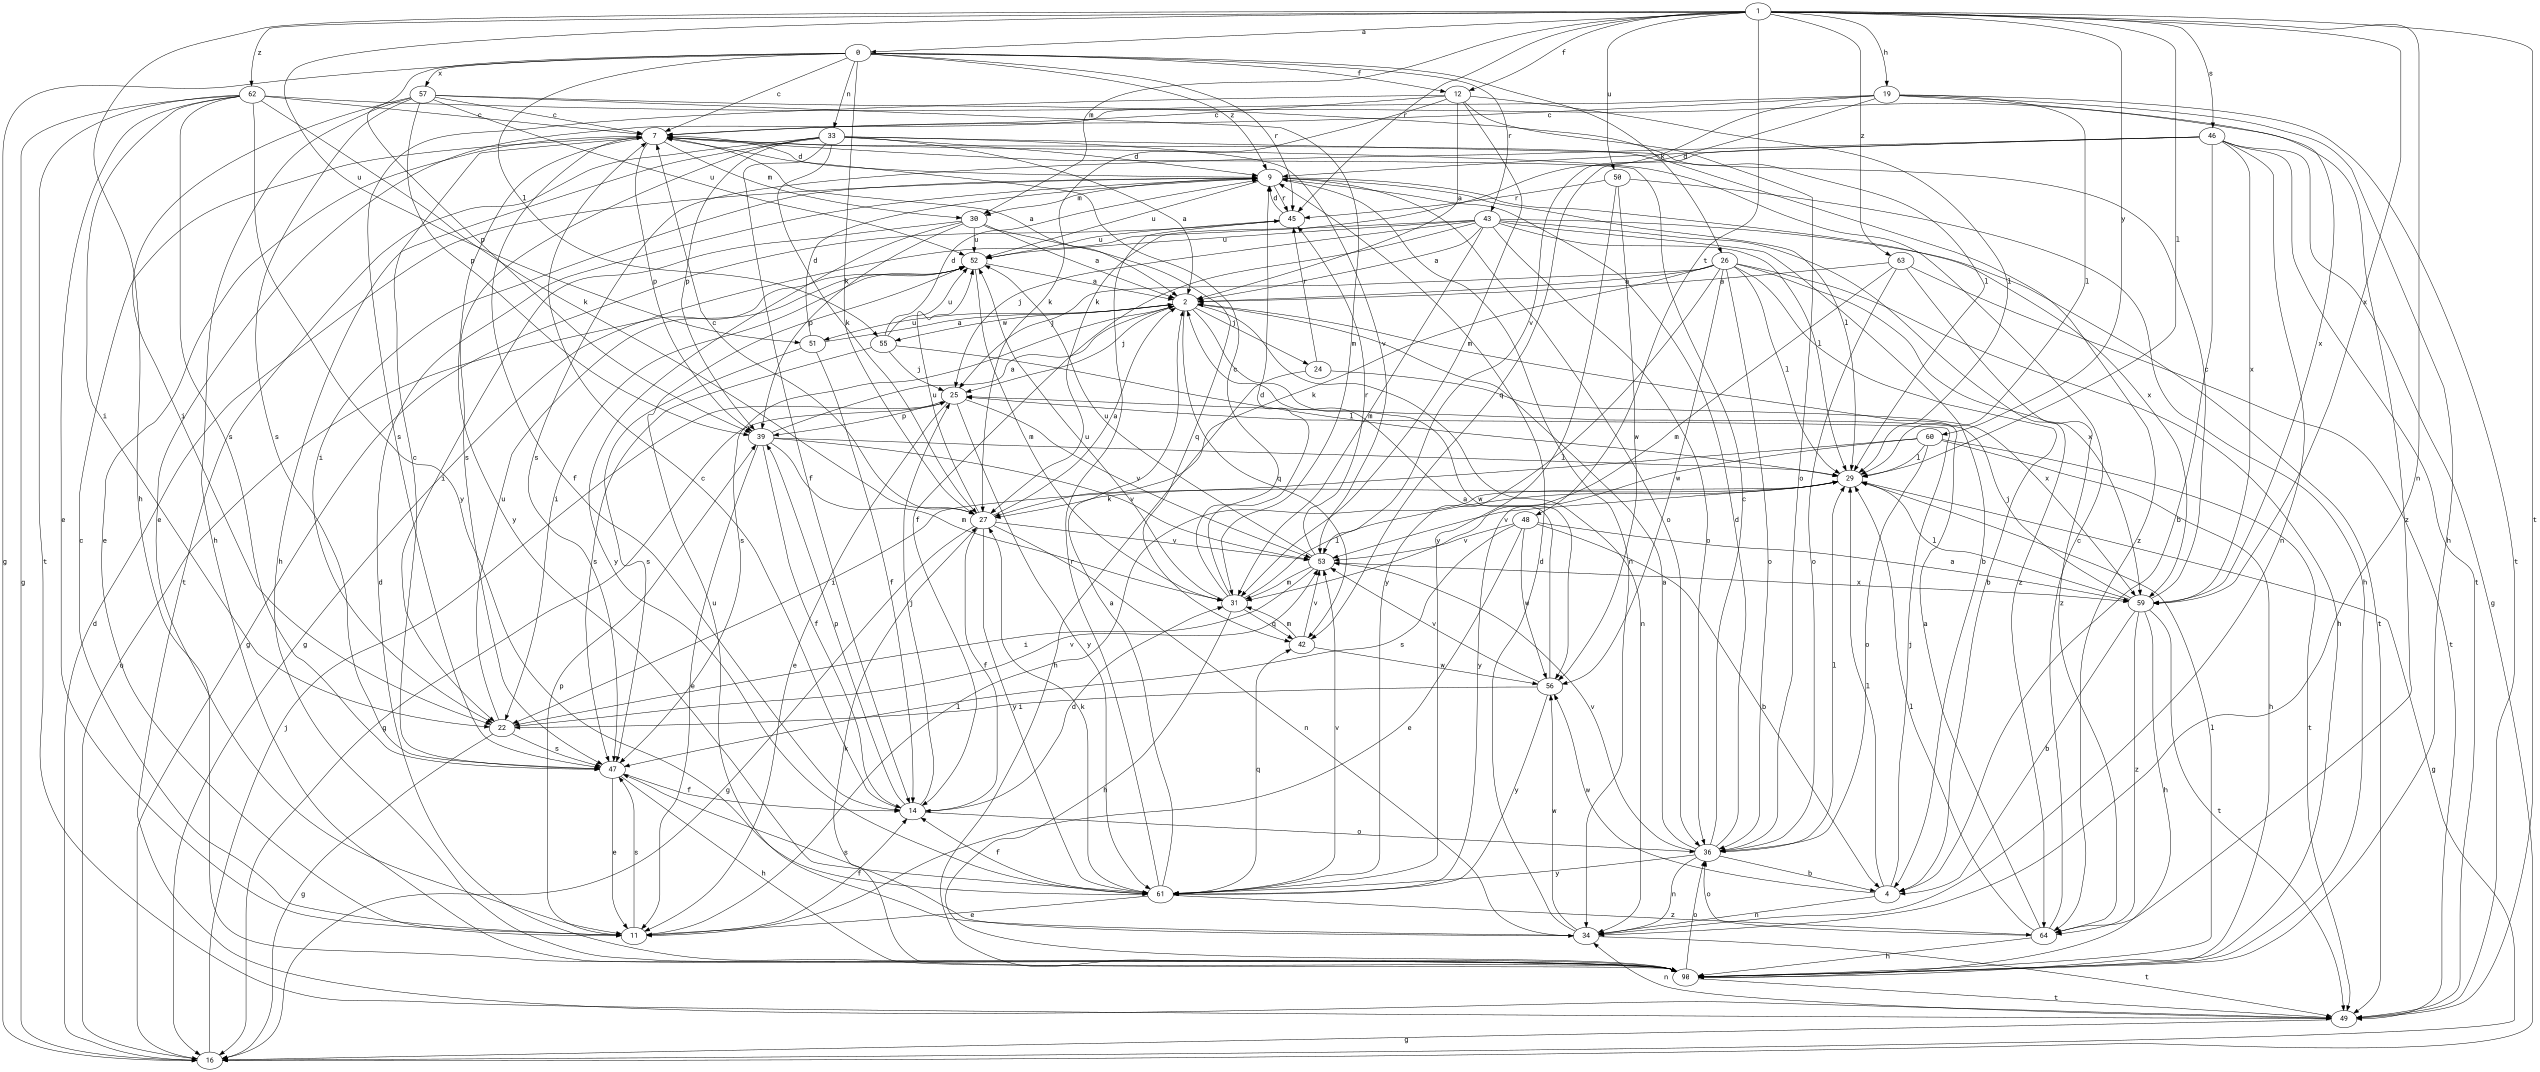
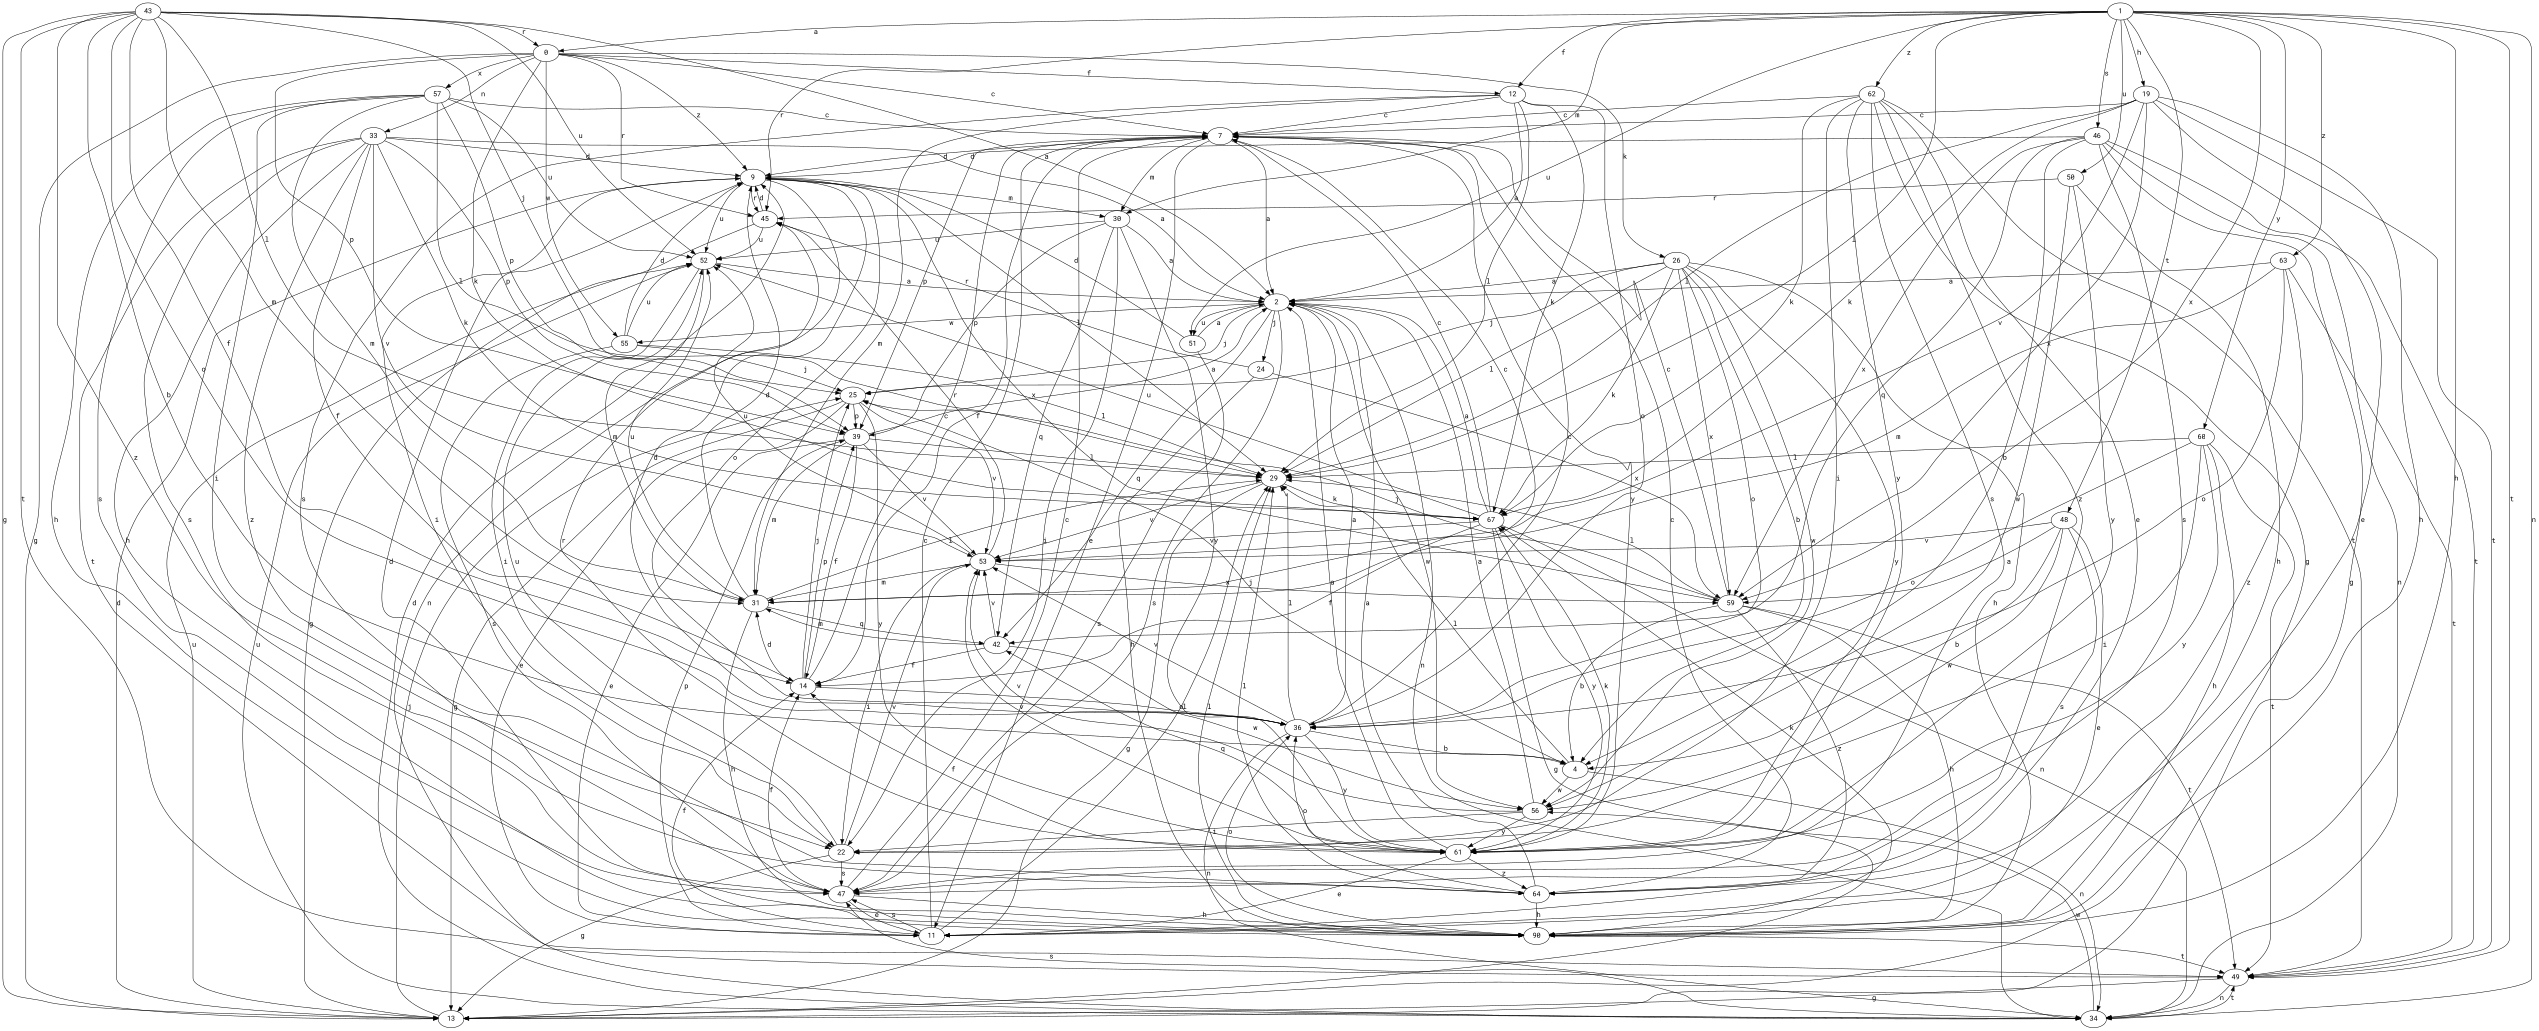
(1334, 67) -> (350, 17)
(524, 199) -> (548, 199)
(983, 520) -> (1491, 520)
(886, 571) -> (902, 665)
(210, 1061) -> (451, 1019)
